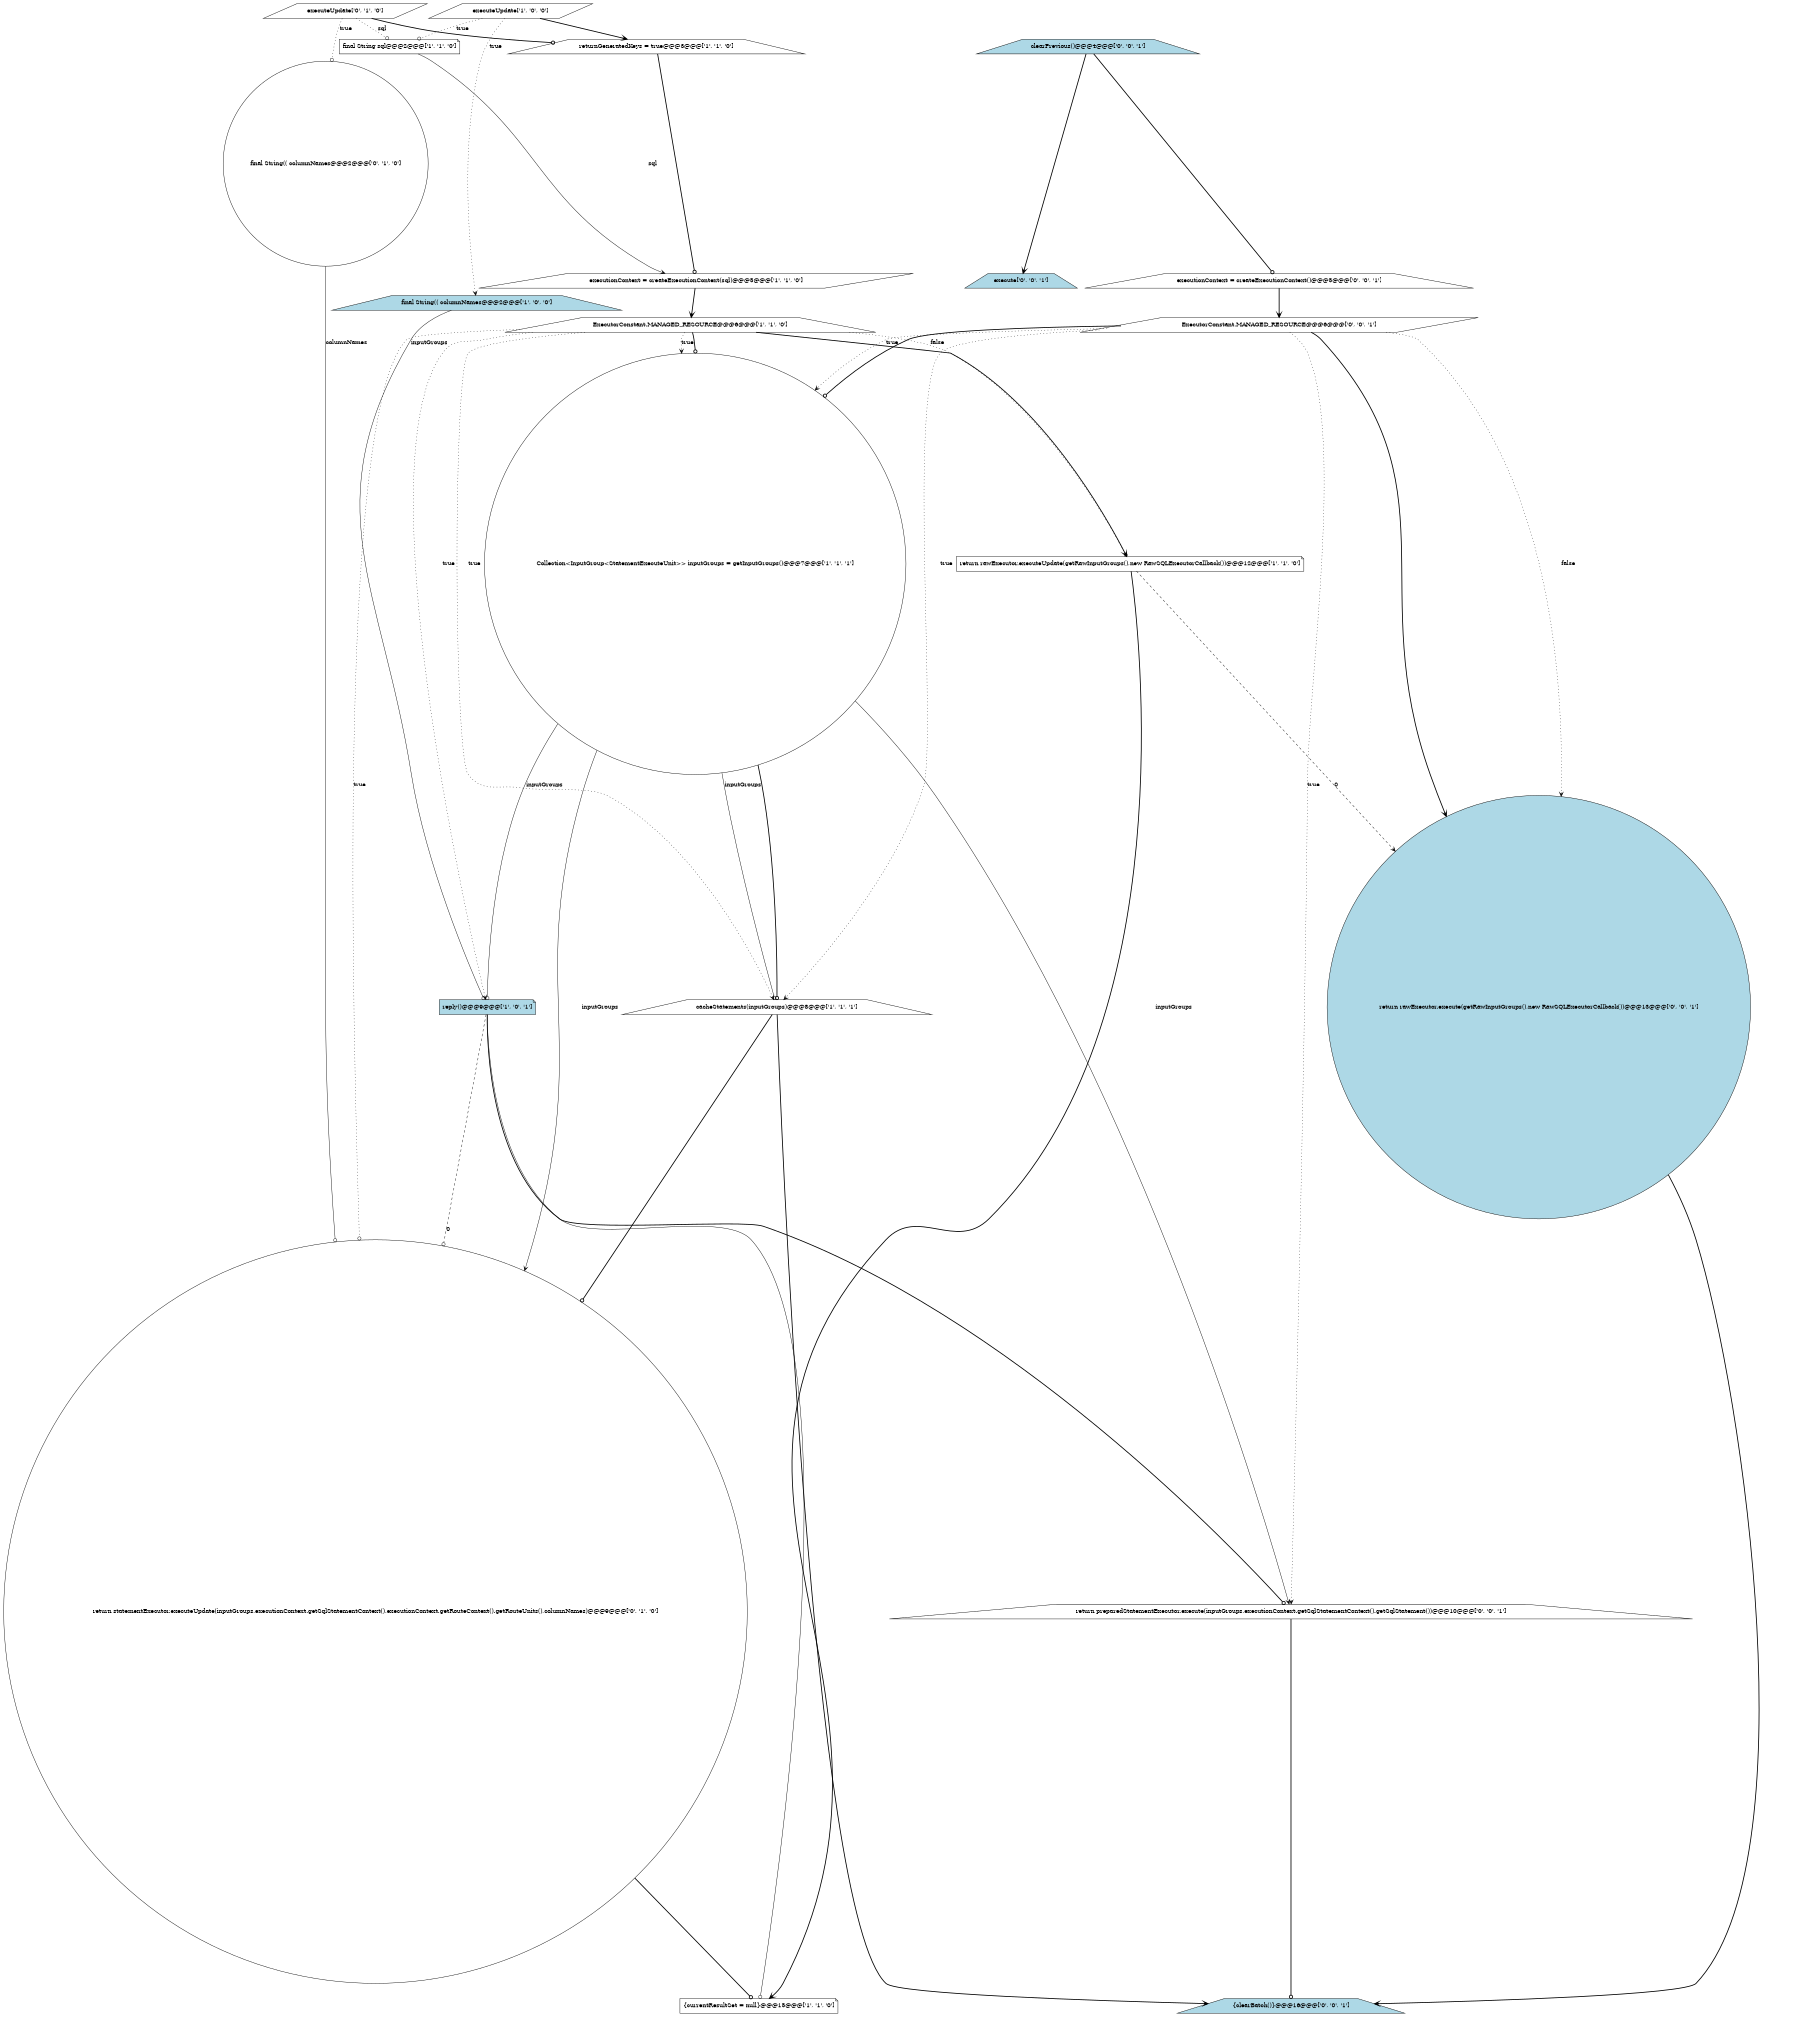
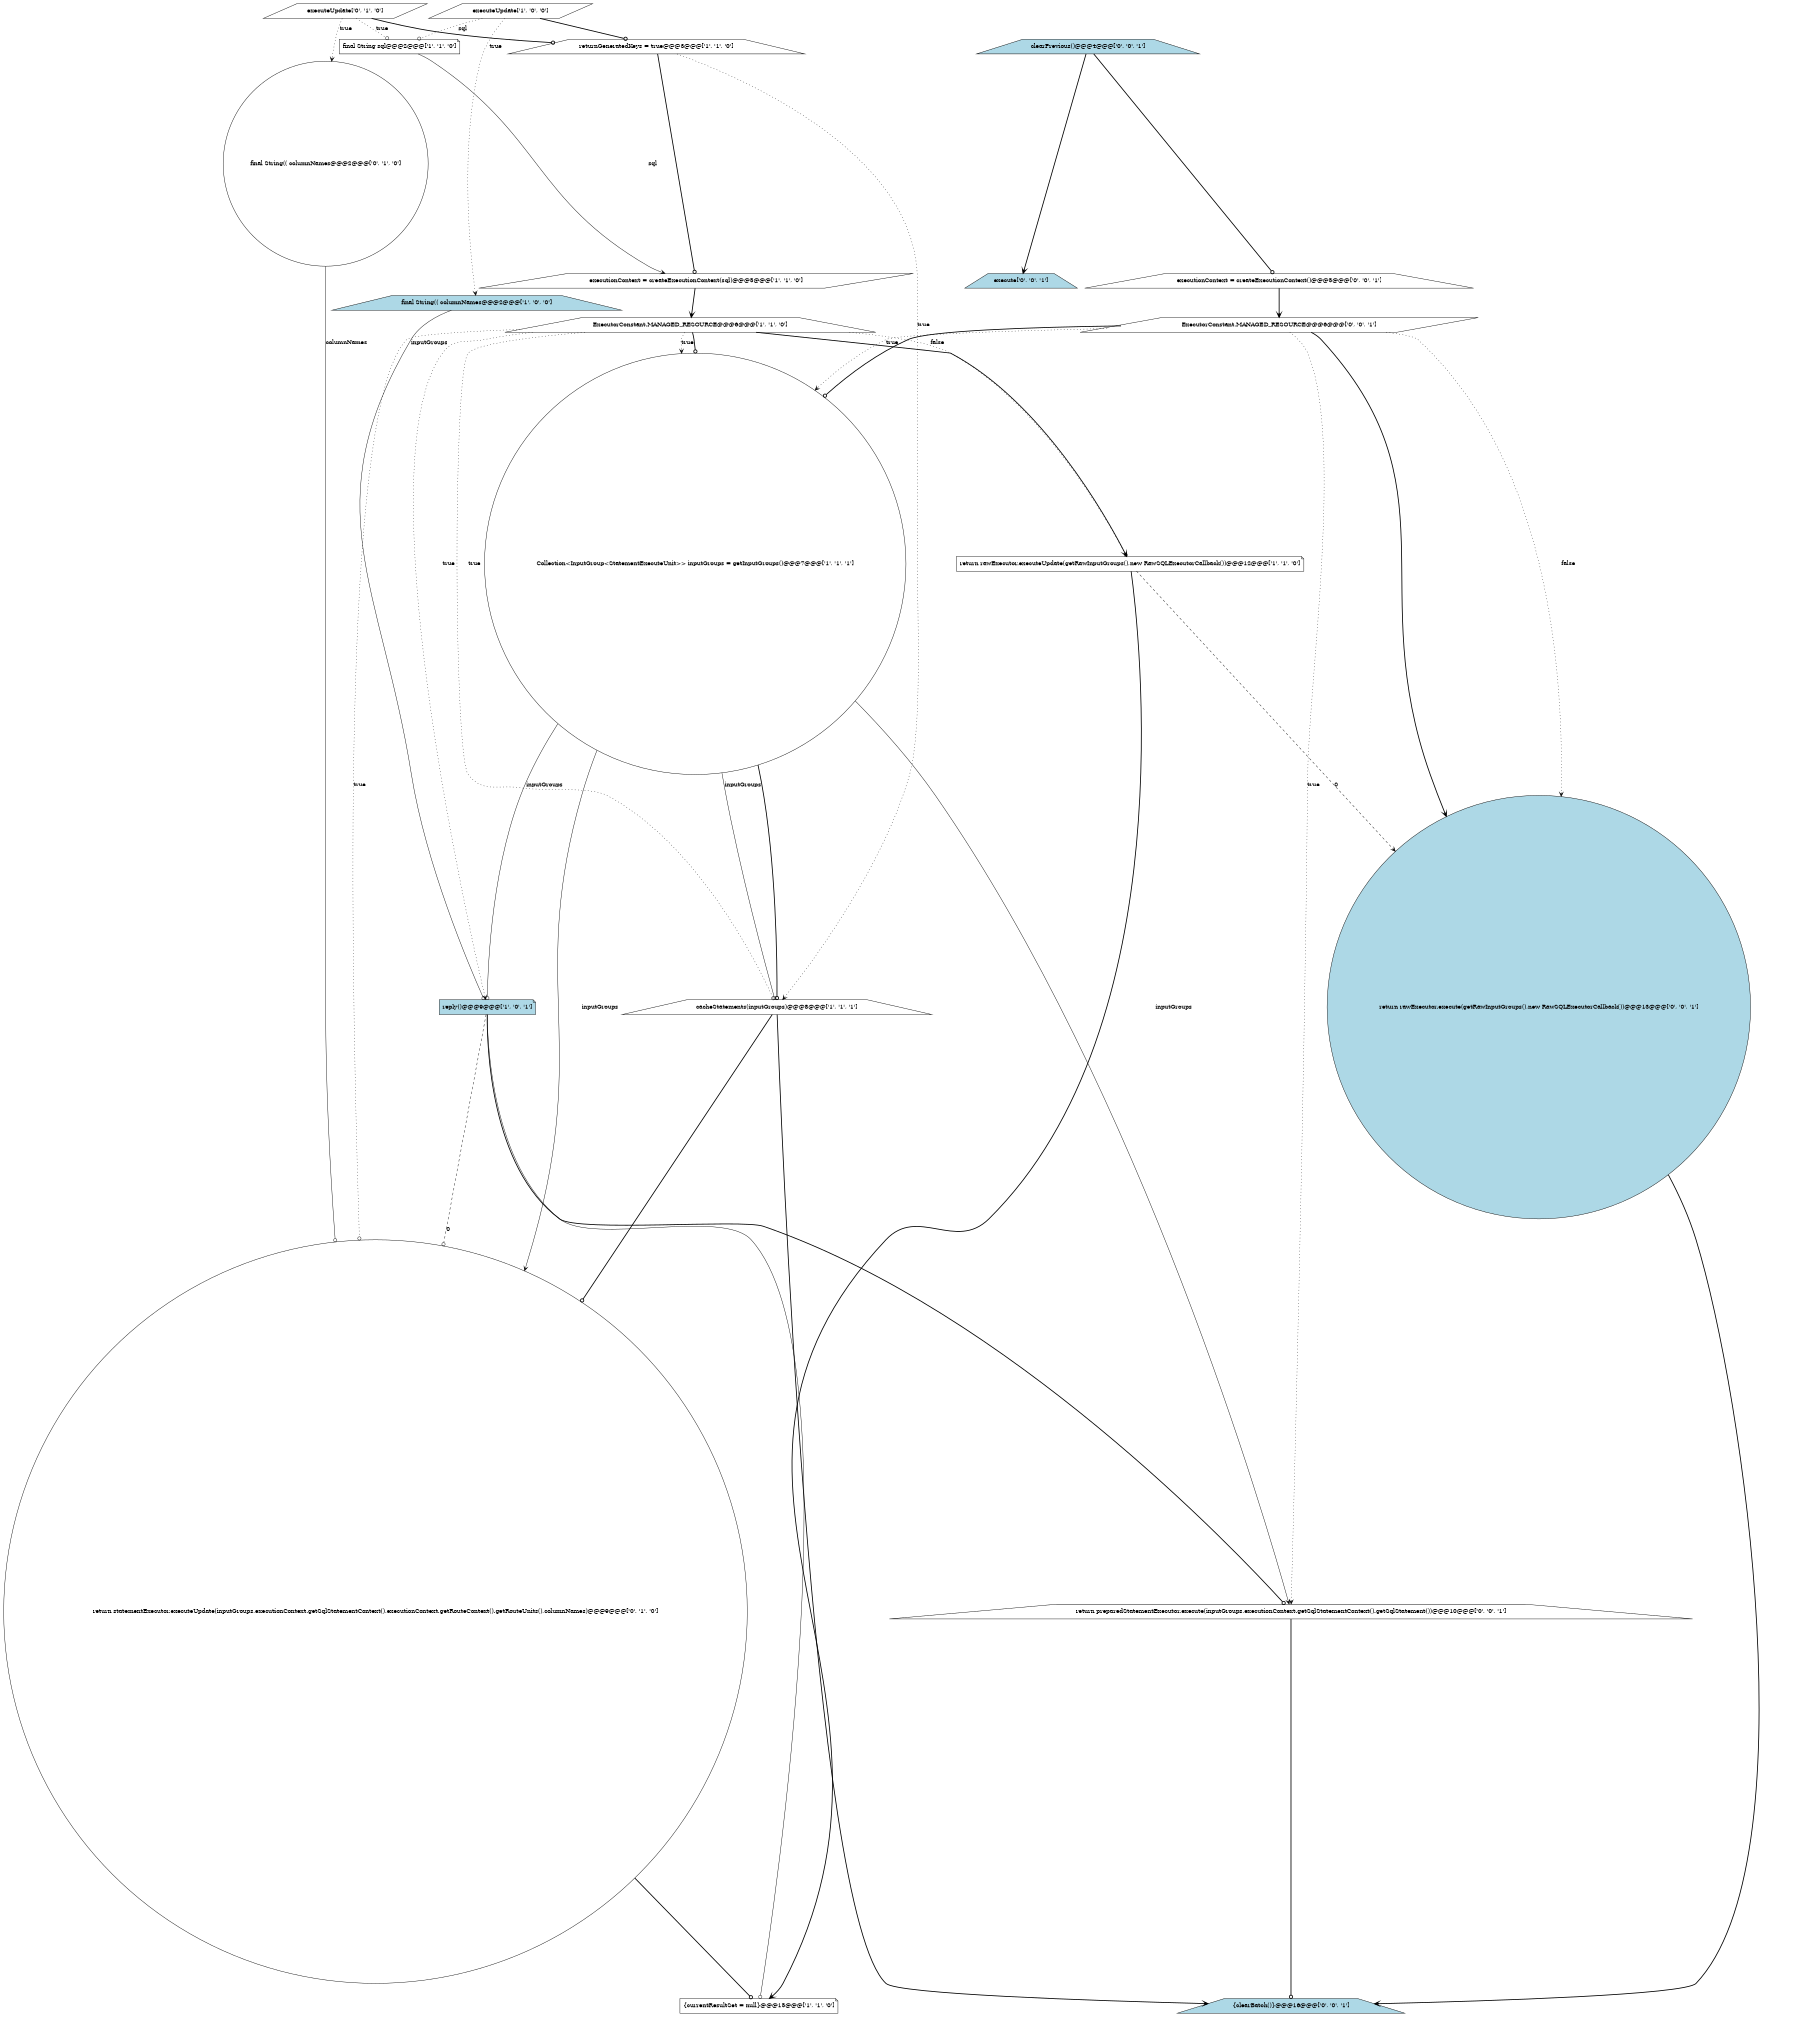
(582, 28) -> (582, 28)
(382, 29) -> (382, 29)
(463, 29) -> (463, 29)
(336, 38) -> (336, 38)
(926, 614) -> (917, 481)
(460, 708) -> (460, 708)
